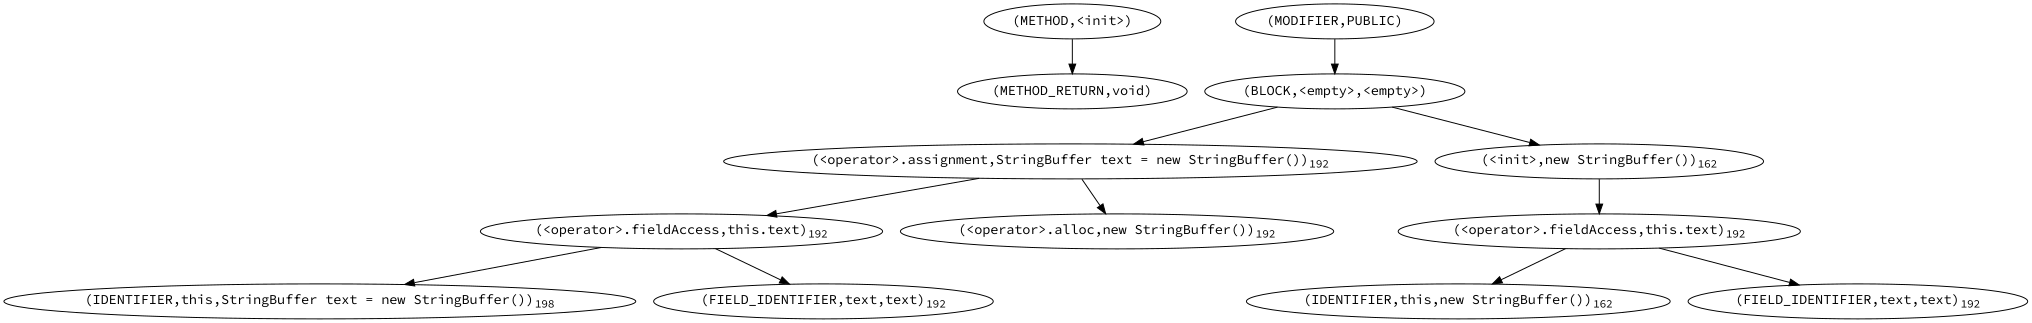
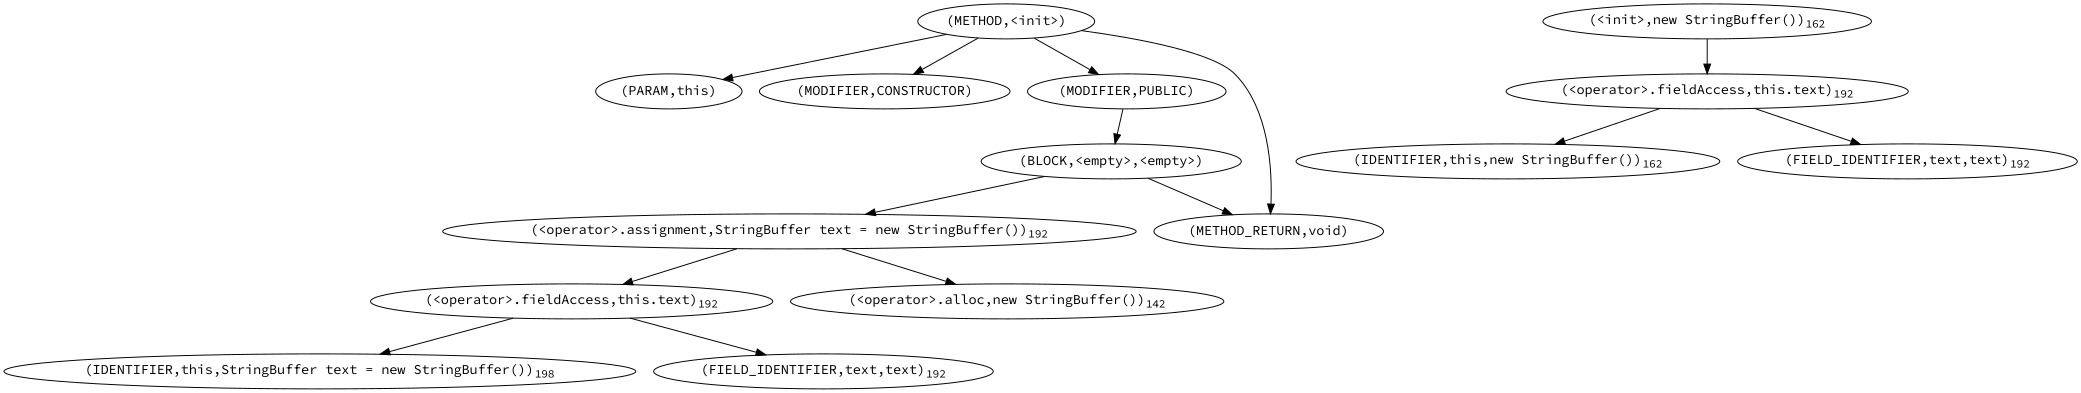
none -> (1062, 54)
none -> (669, 91)
none -> (885, 91)
(1461, 125) -> (1186, 195)
(1266, 230) -> (1156, 300)
